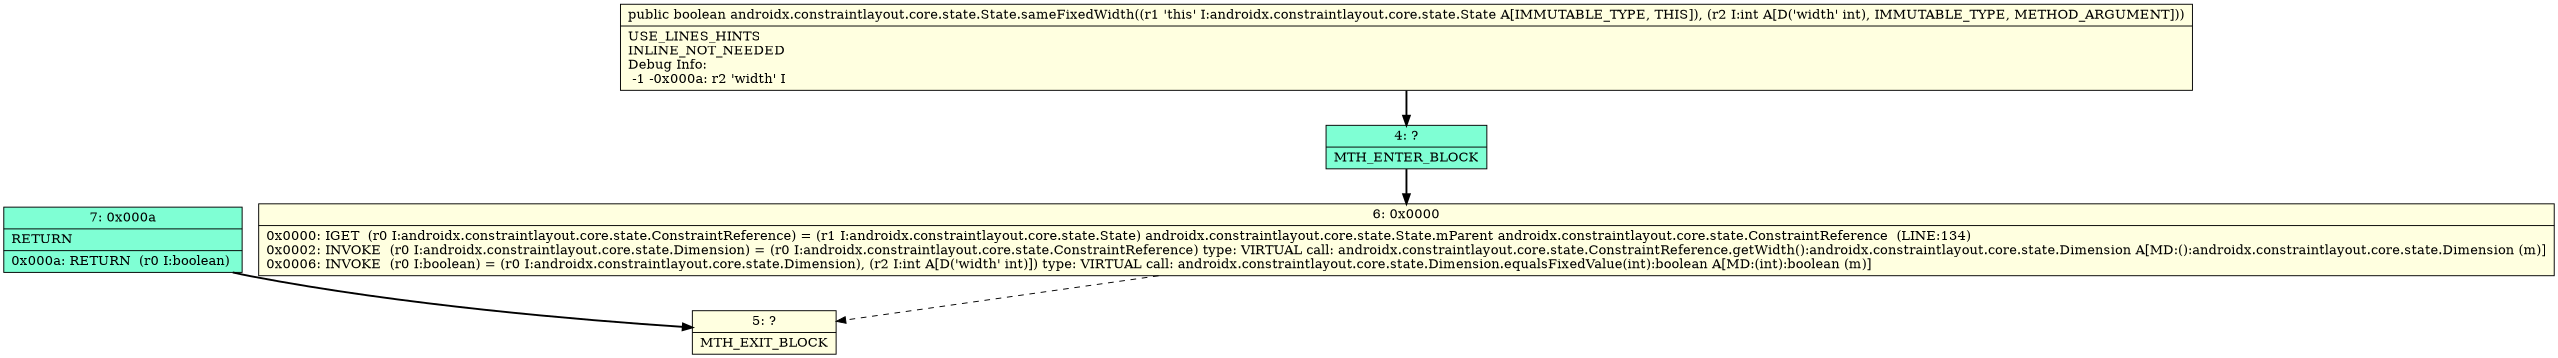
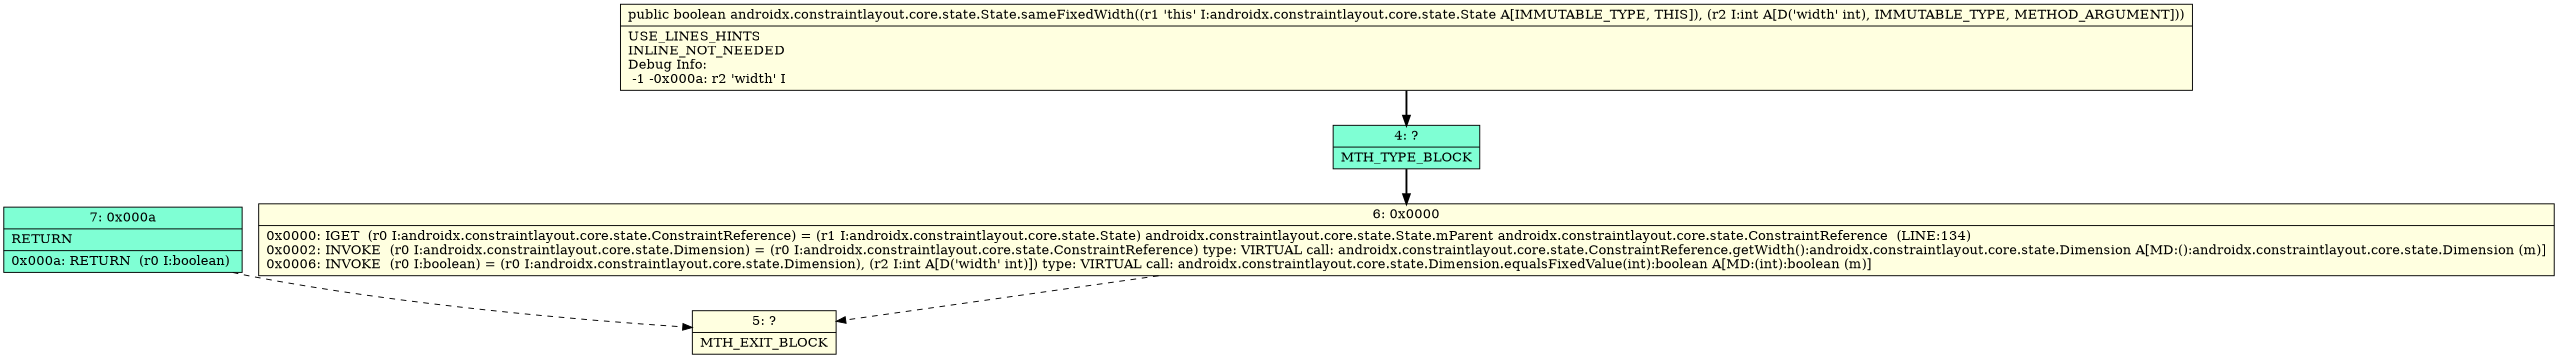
(1406, 157) -> (1406, 157)
(457, 307) -> (457, 307)
